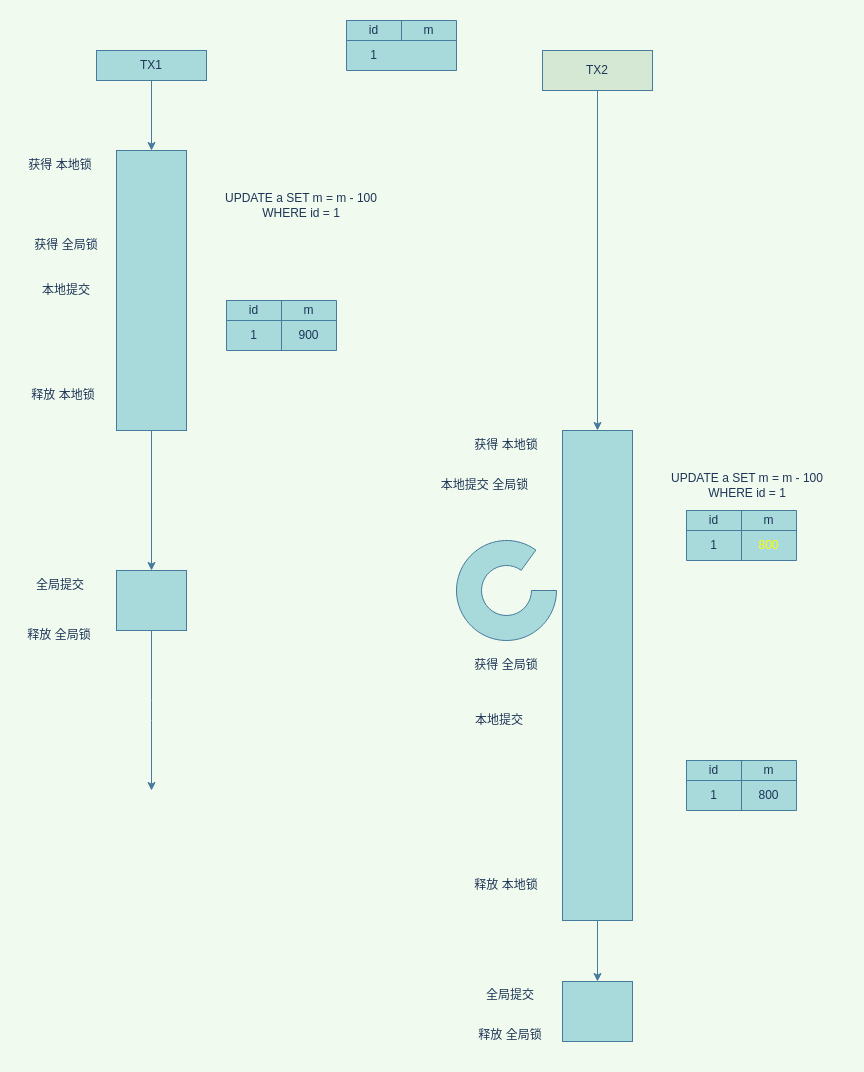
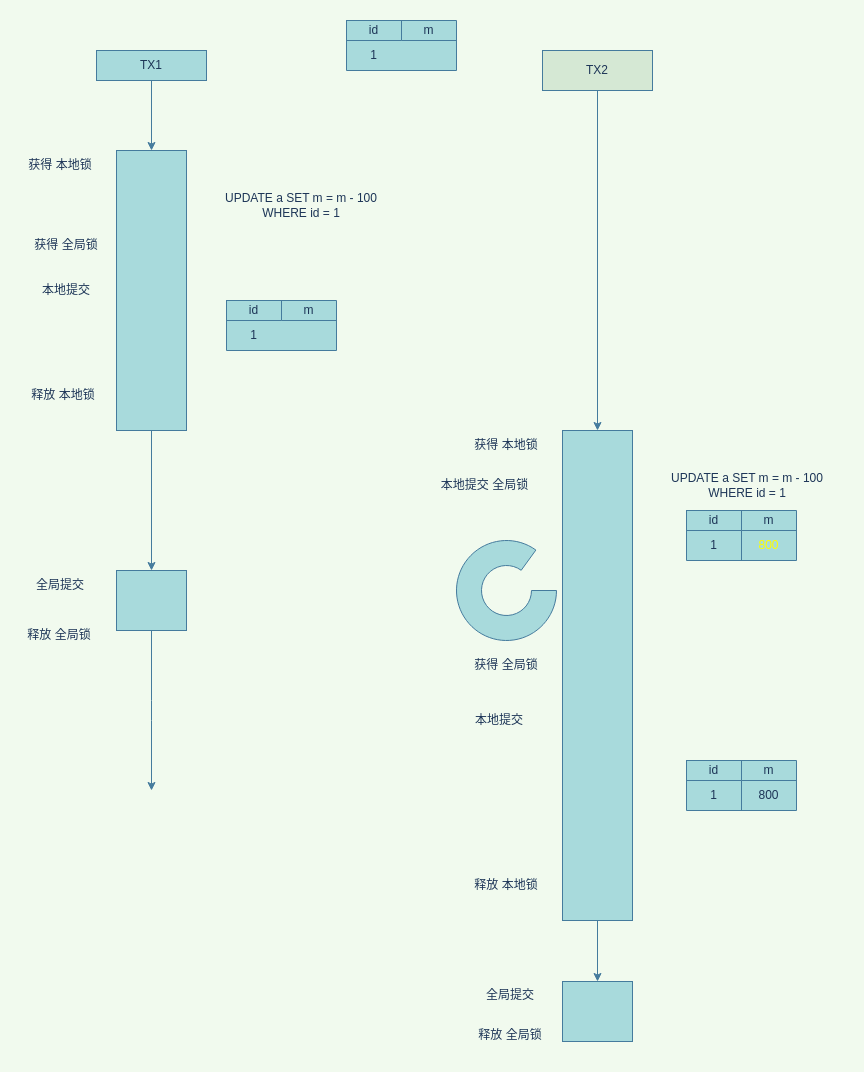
(309, 336) -> none
